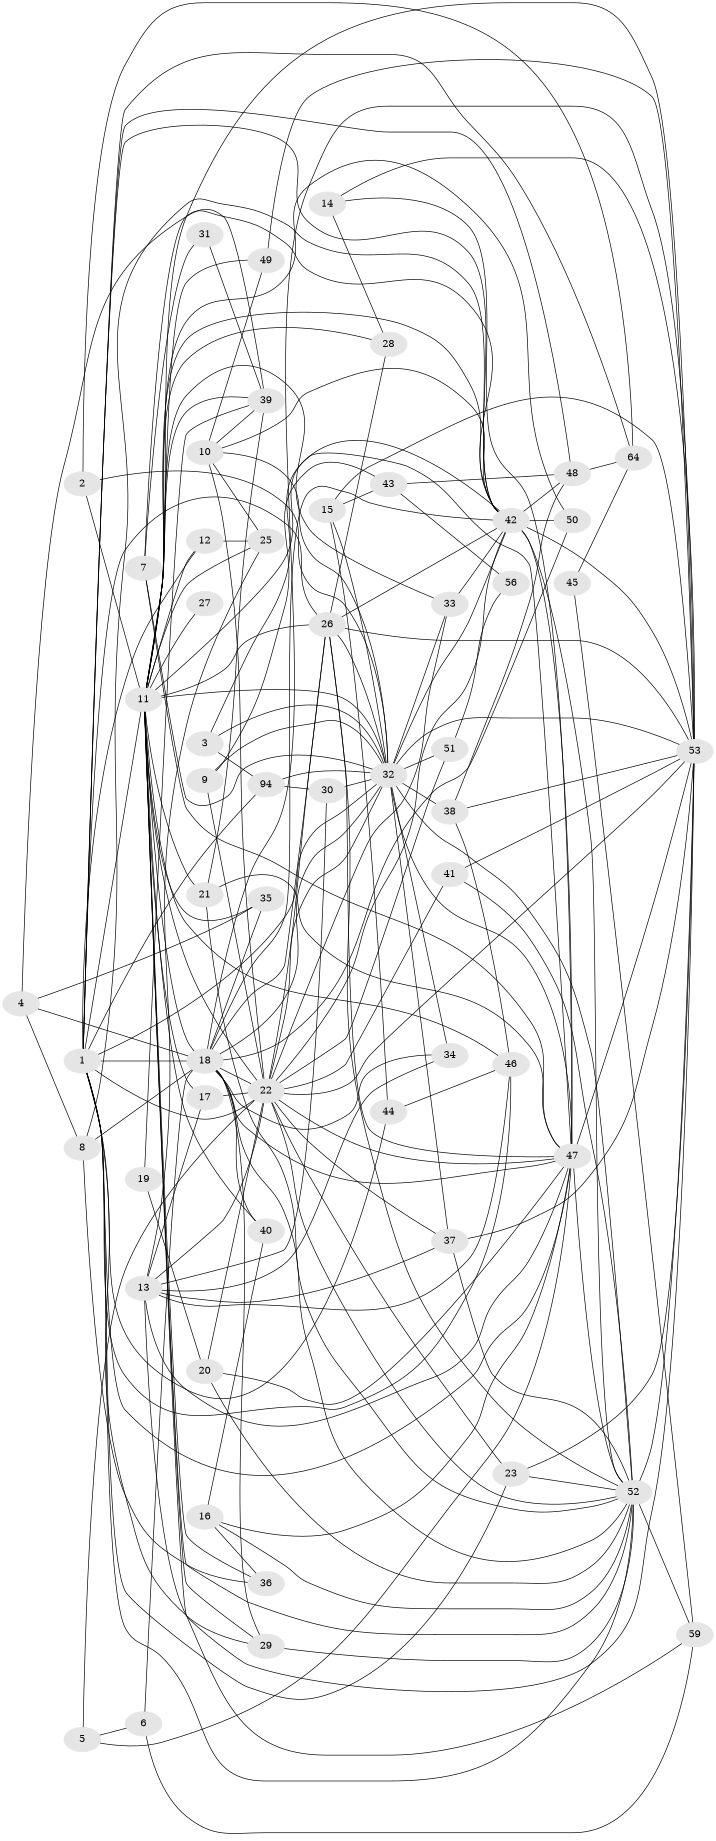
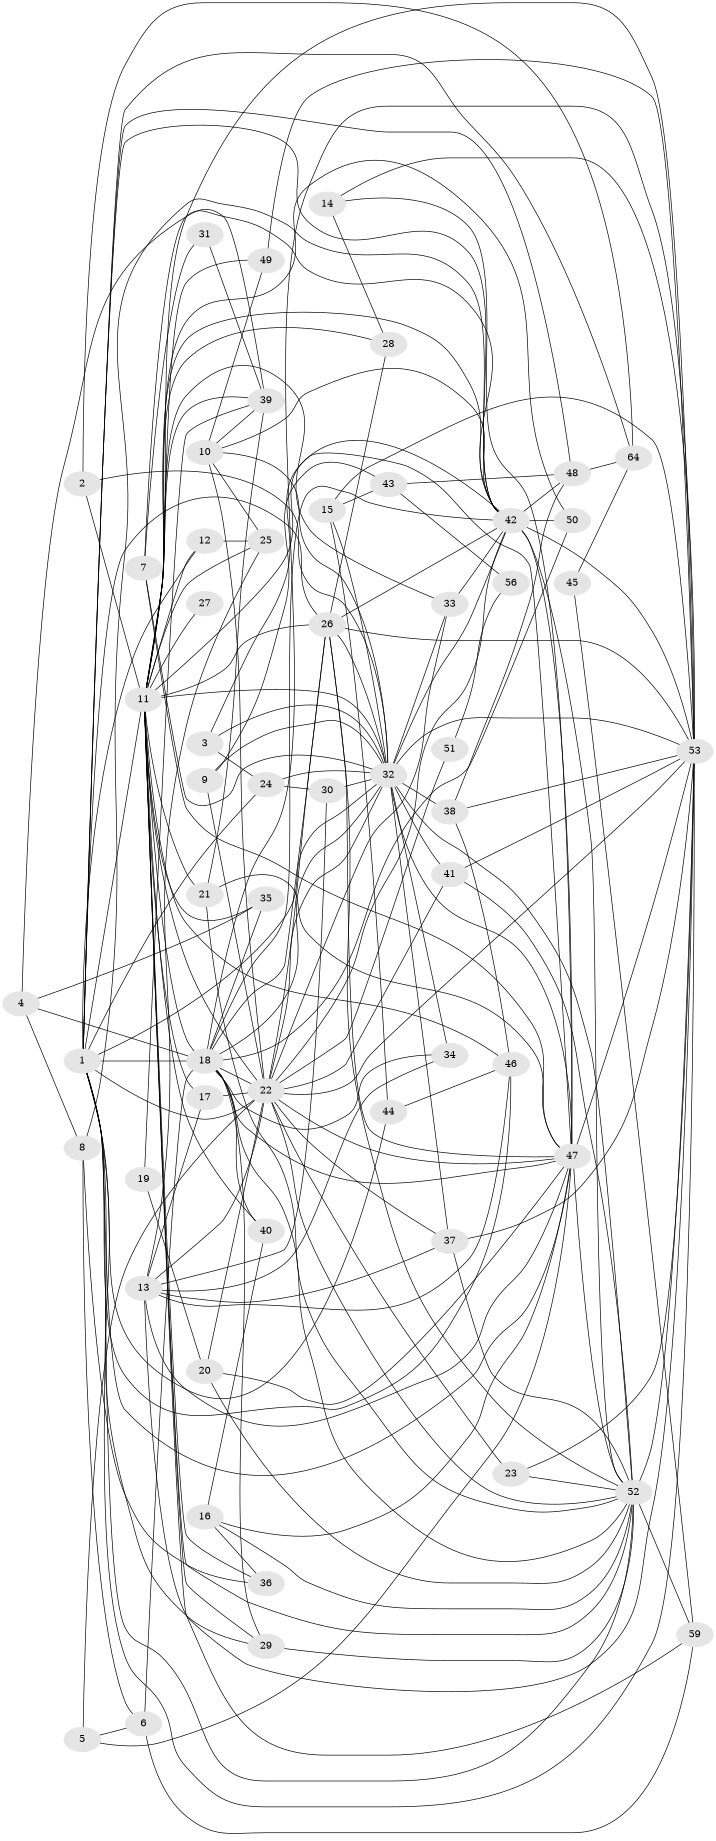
(414, 764) -> (415, 827)
(266, 785) -> (266, 785)
(141, 1106) -> (90, 1440)
(125, 1591) -> (526, 1782)
